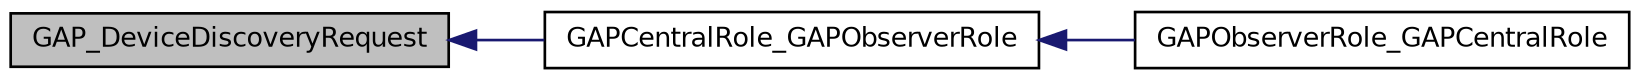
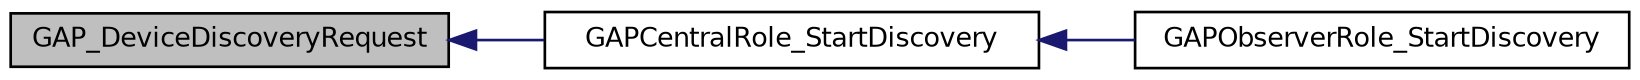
(792, 40) -> (792, 40)
(1382, 40) -> (1382, 40)
